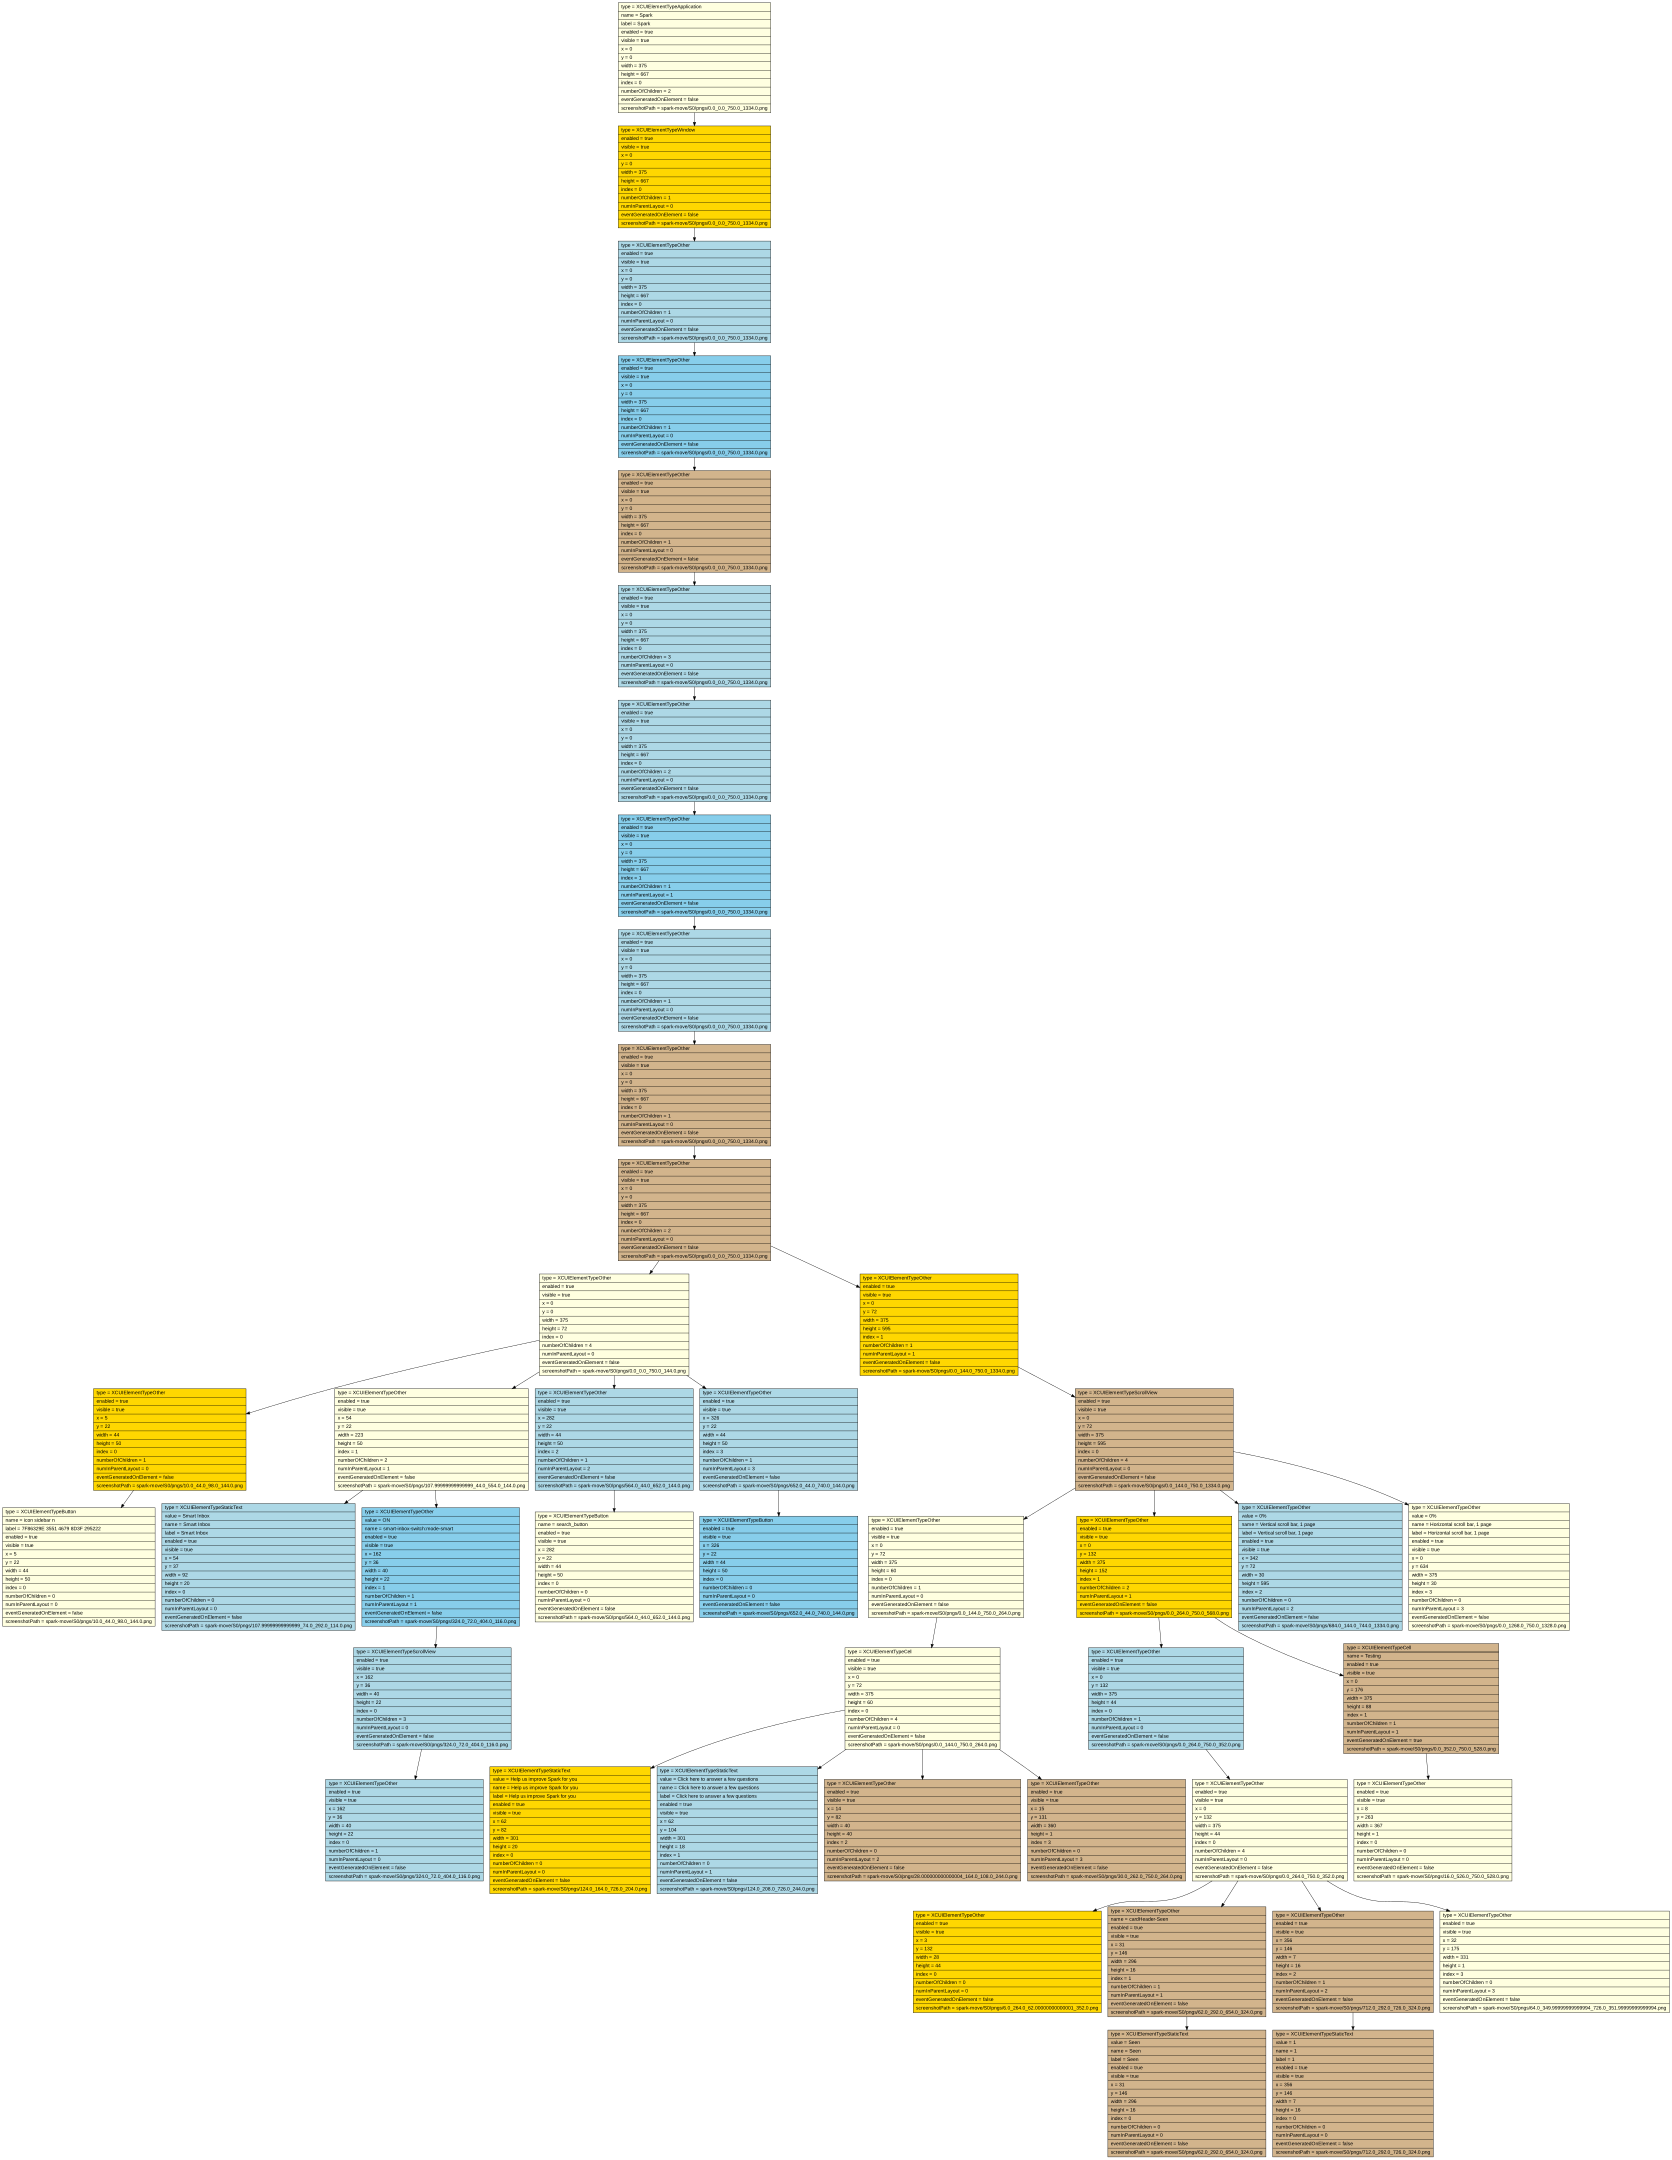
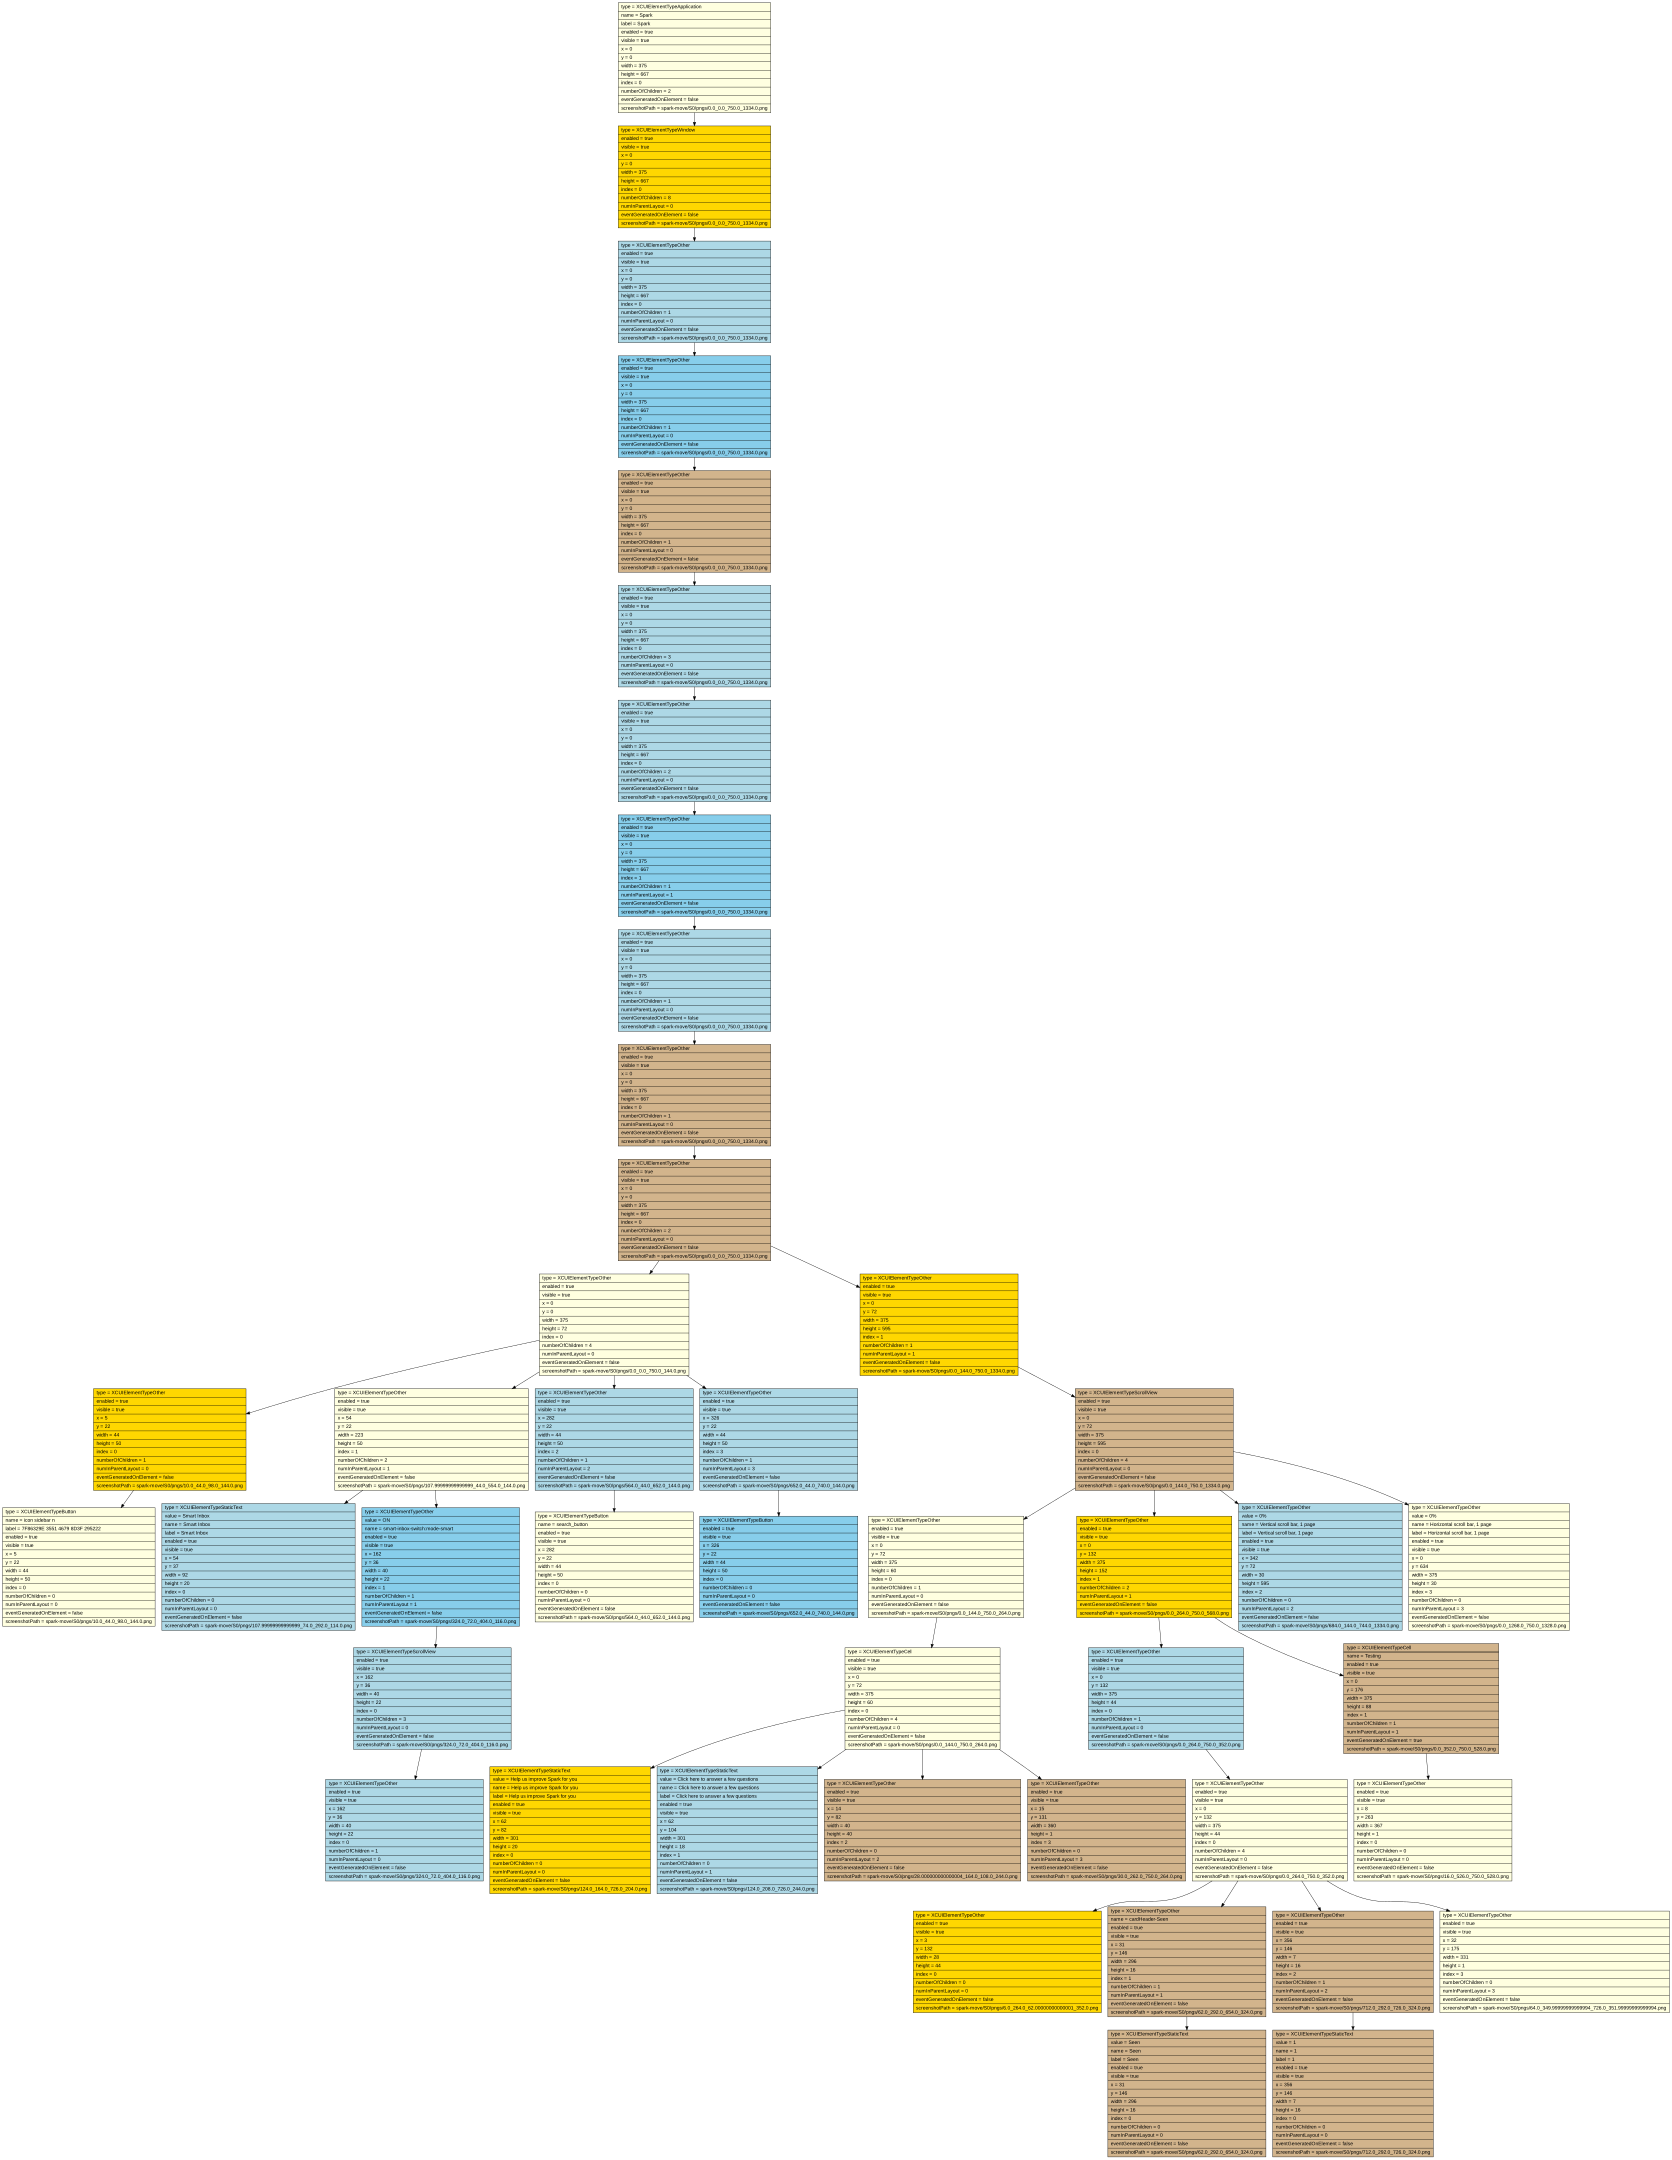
(646, 198) -> (646, 198)
